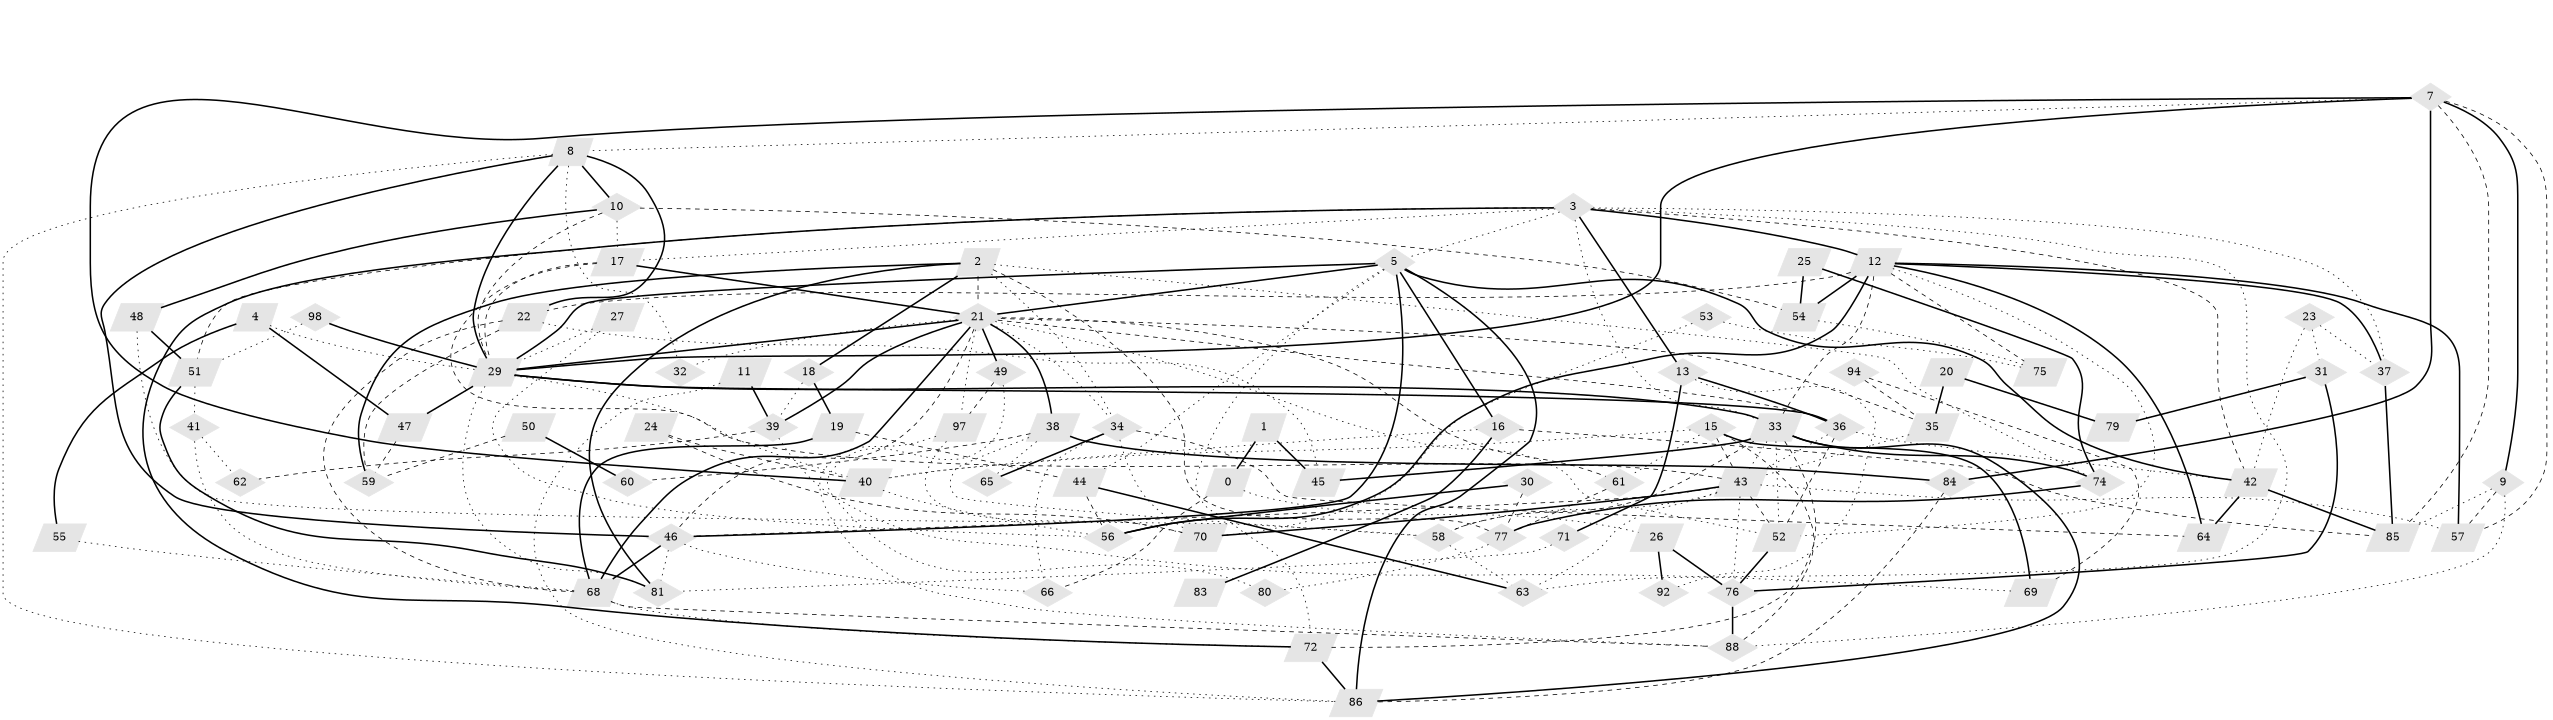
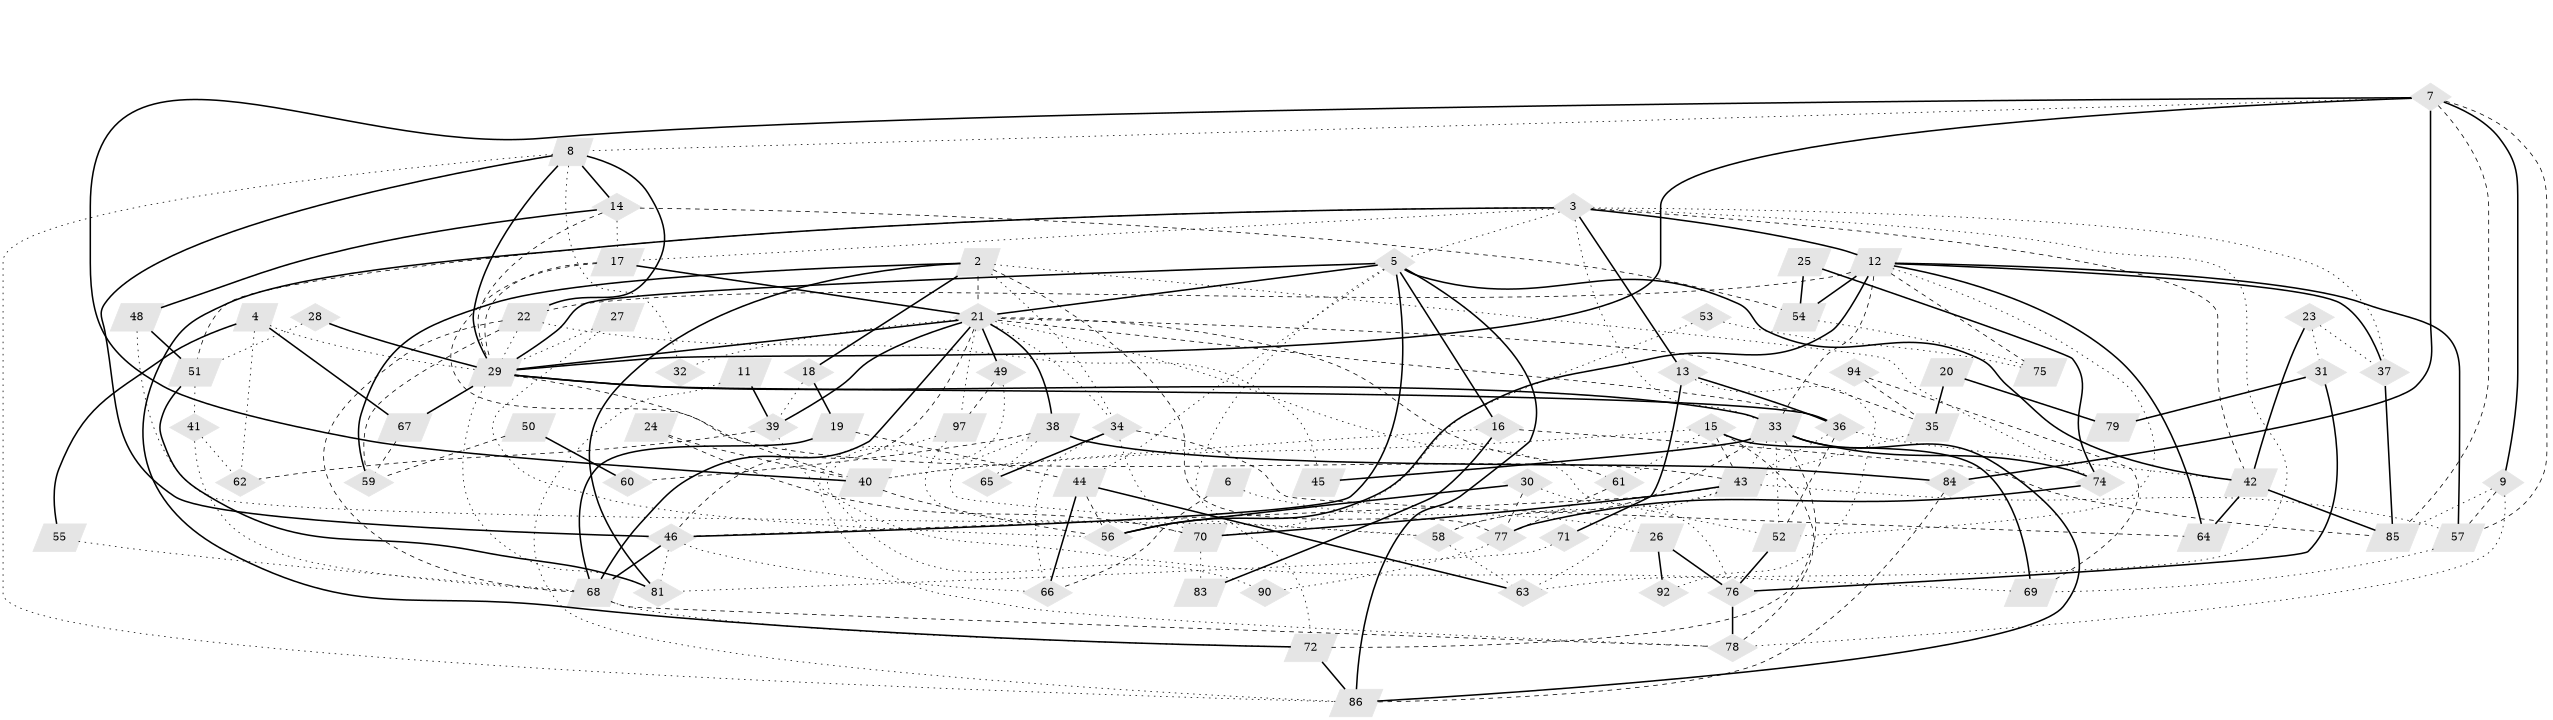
(617, 207) -> (617, 207)
(315, 317) -> (315, 317)
none -> (510, 345)
(2276, 397) -> (2276, 397)
none -> (248, 400)
(651, 404) -> (651, 404)
(405, 428) -> (405, 428)
(1264, 428) -> none
(1228, 483) -> (1228, 483)
(934, 505) -> (934, 505)
(1760, 510) -> none
(1737, 538) -> (1691, 526)
none -> (1063, 541)
none -> (1201, 561)
none -> (2244, 581)
(1265, 593) -> (1265, 593)
(1733, 648) -> (1733, 648)
